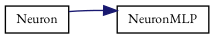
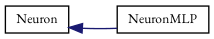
(86, 11) -> (100, 29)
